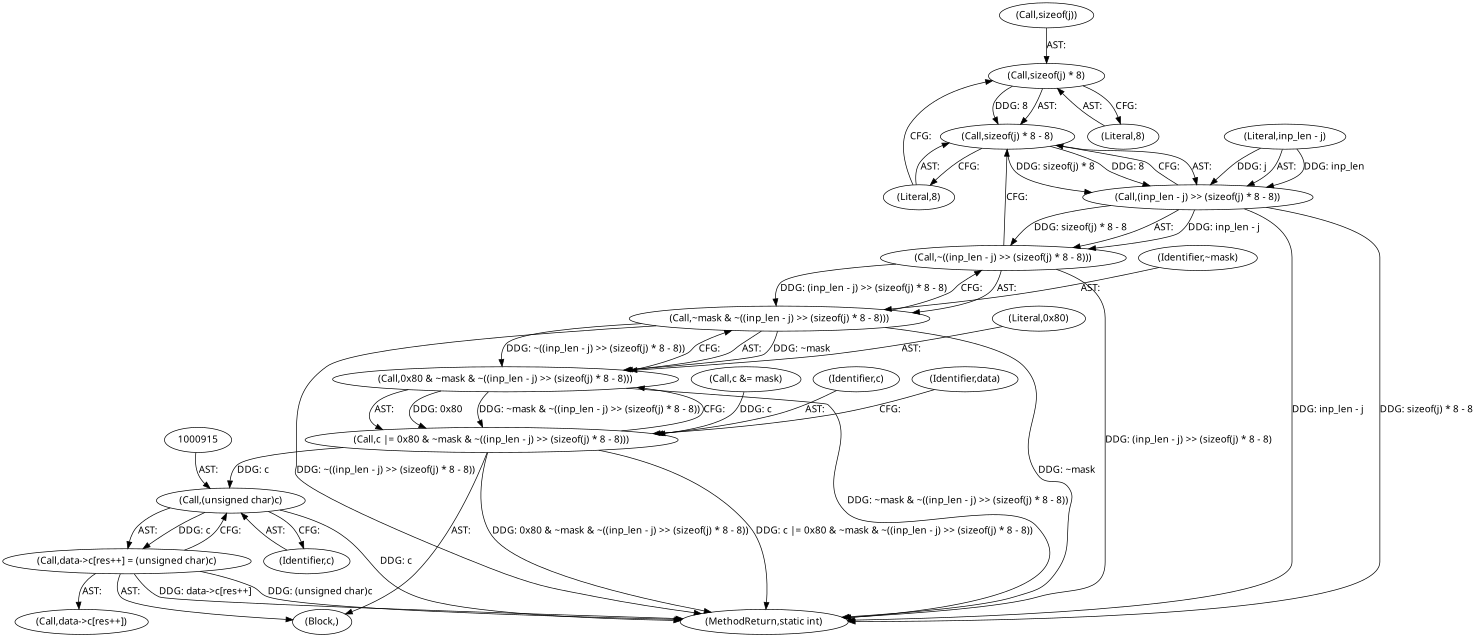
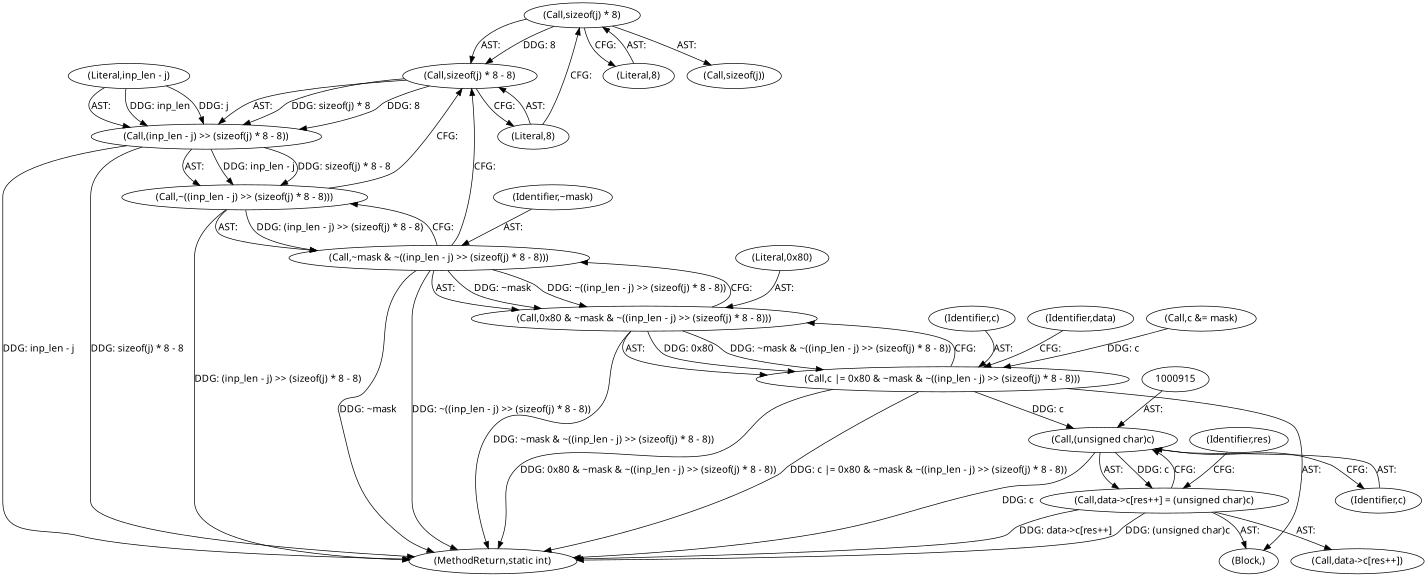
(1047, 42) -> (659, 43)
(1124, 157) -> (473, 172)
none -> (1239, 440)
